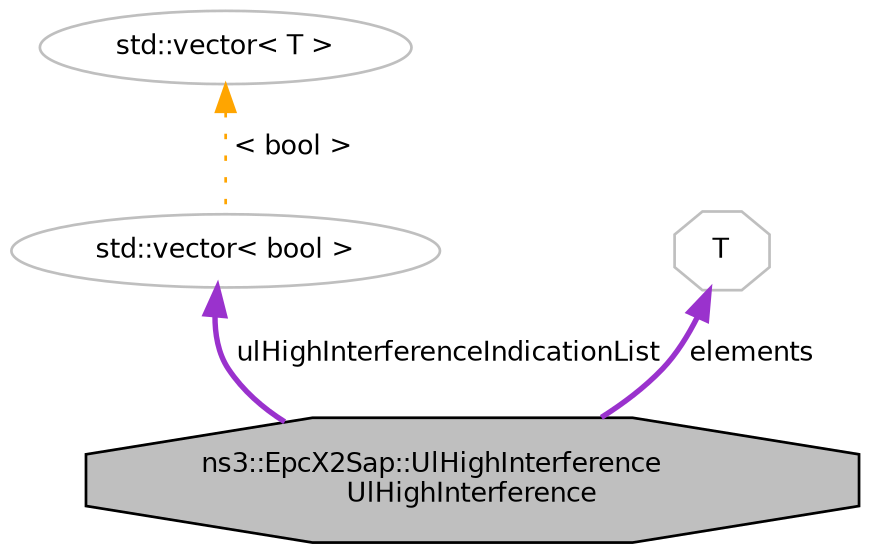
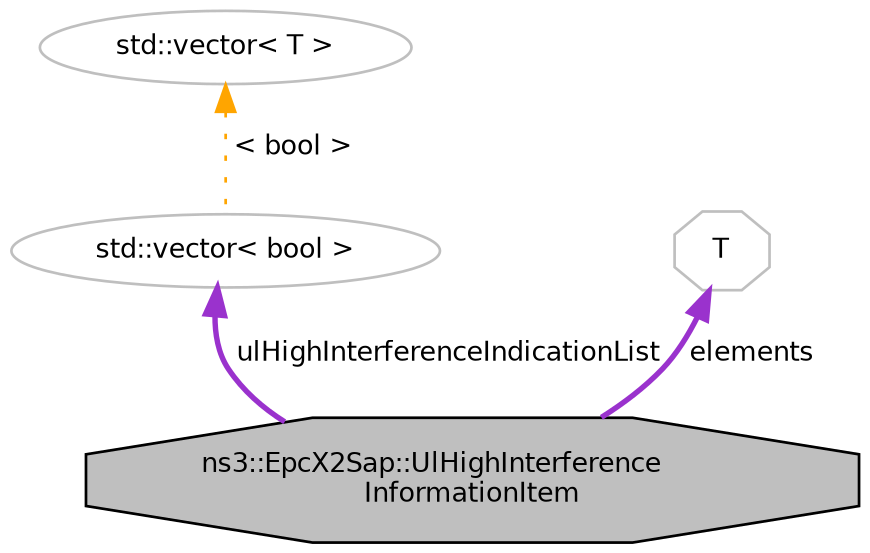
(473, 480) -> (473, 480)
